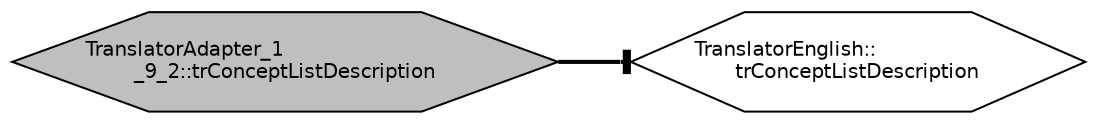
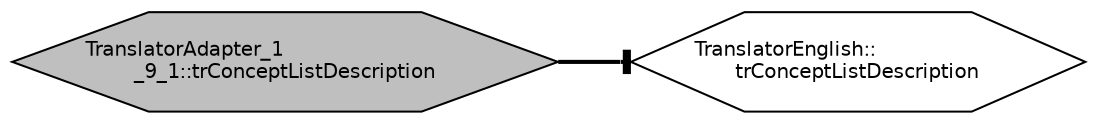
(285, 62) -> (285, 62)
